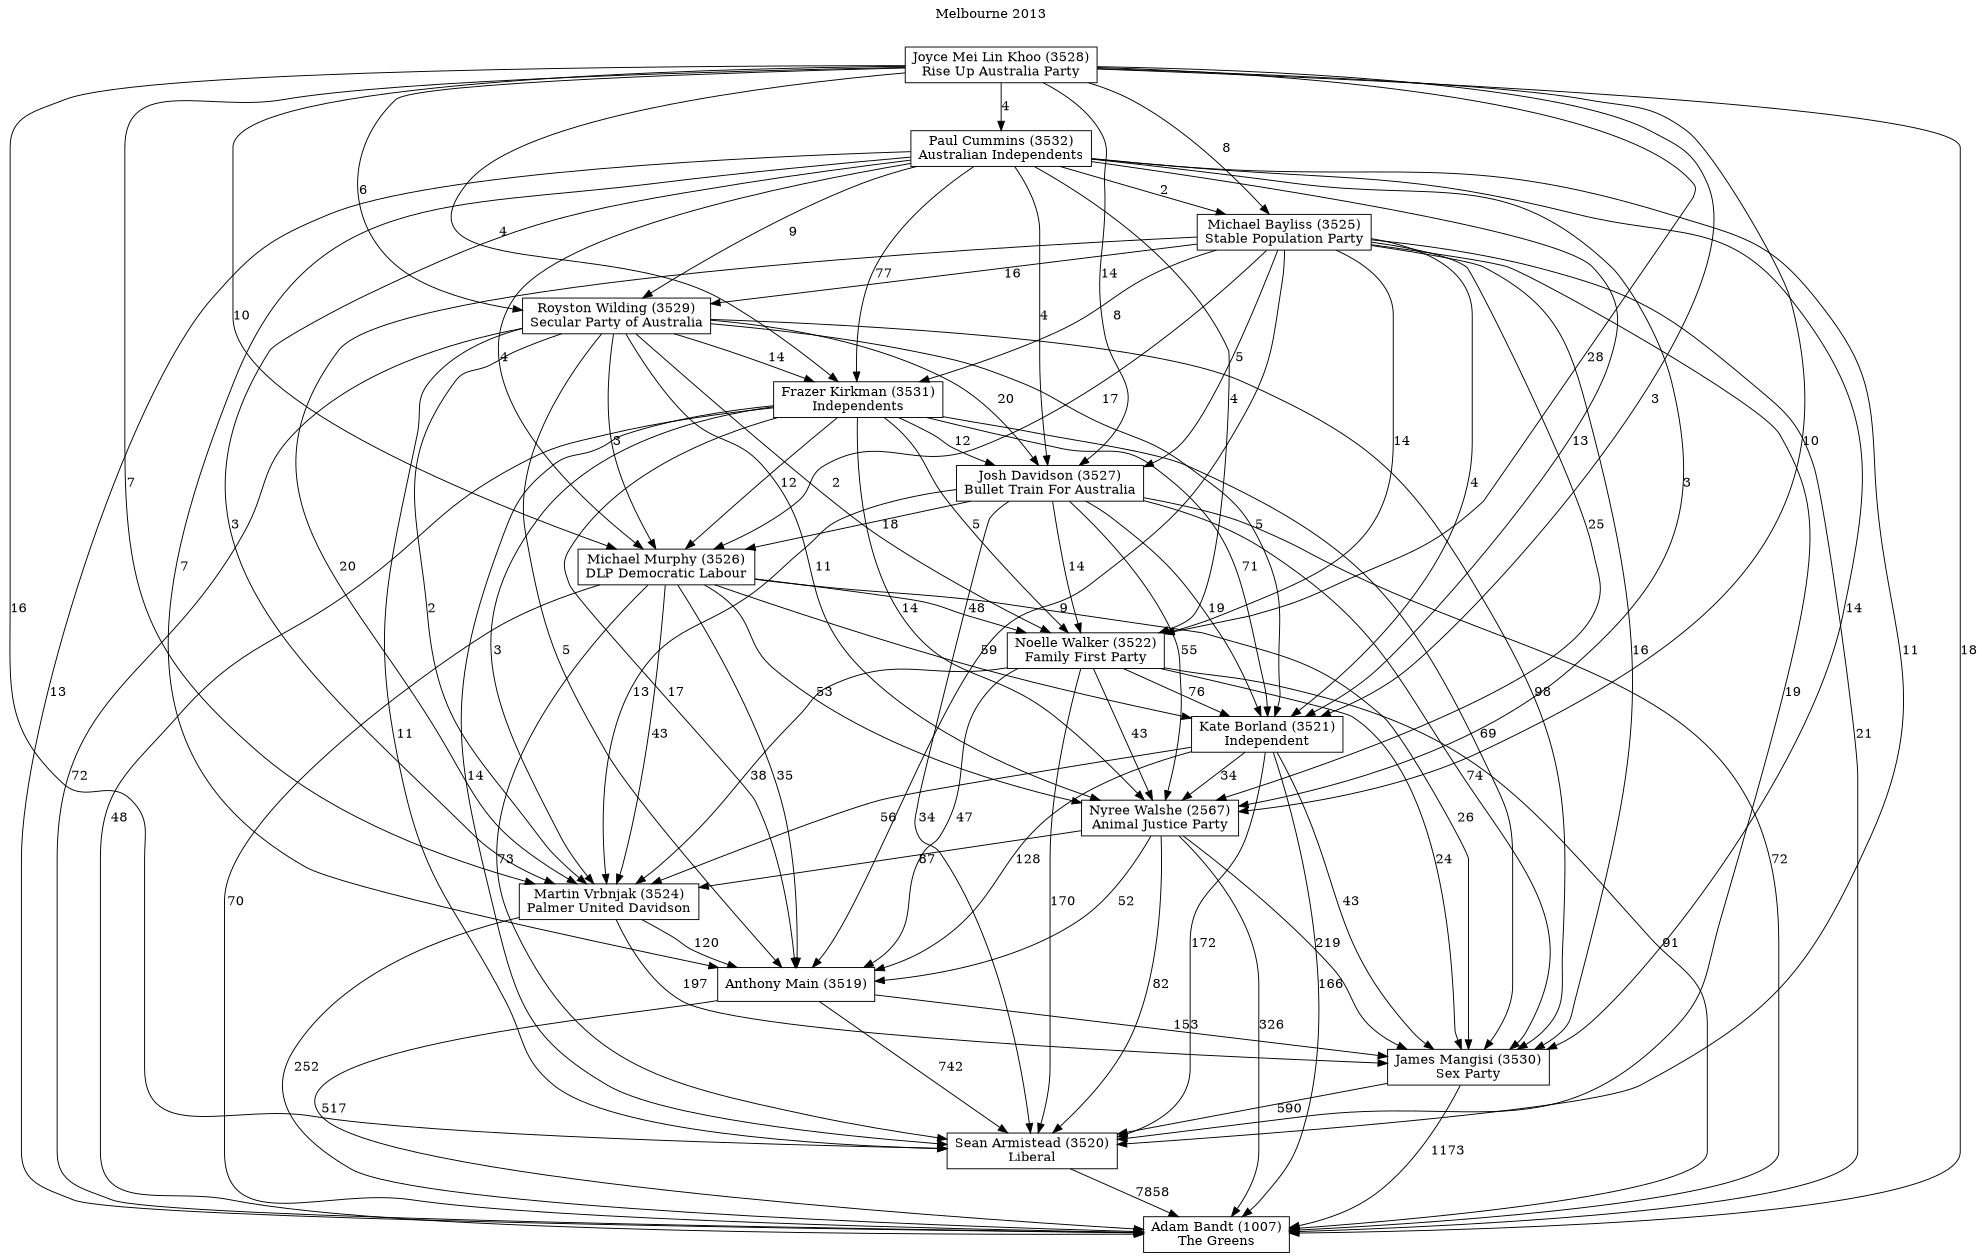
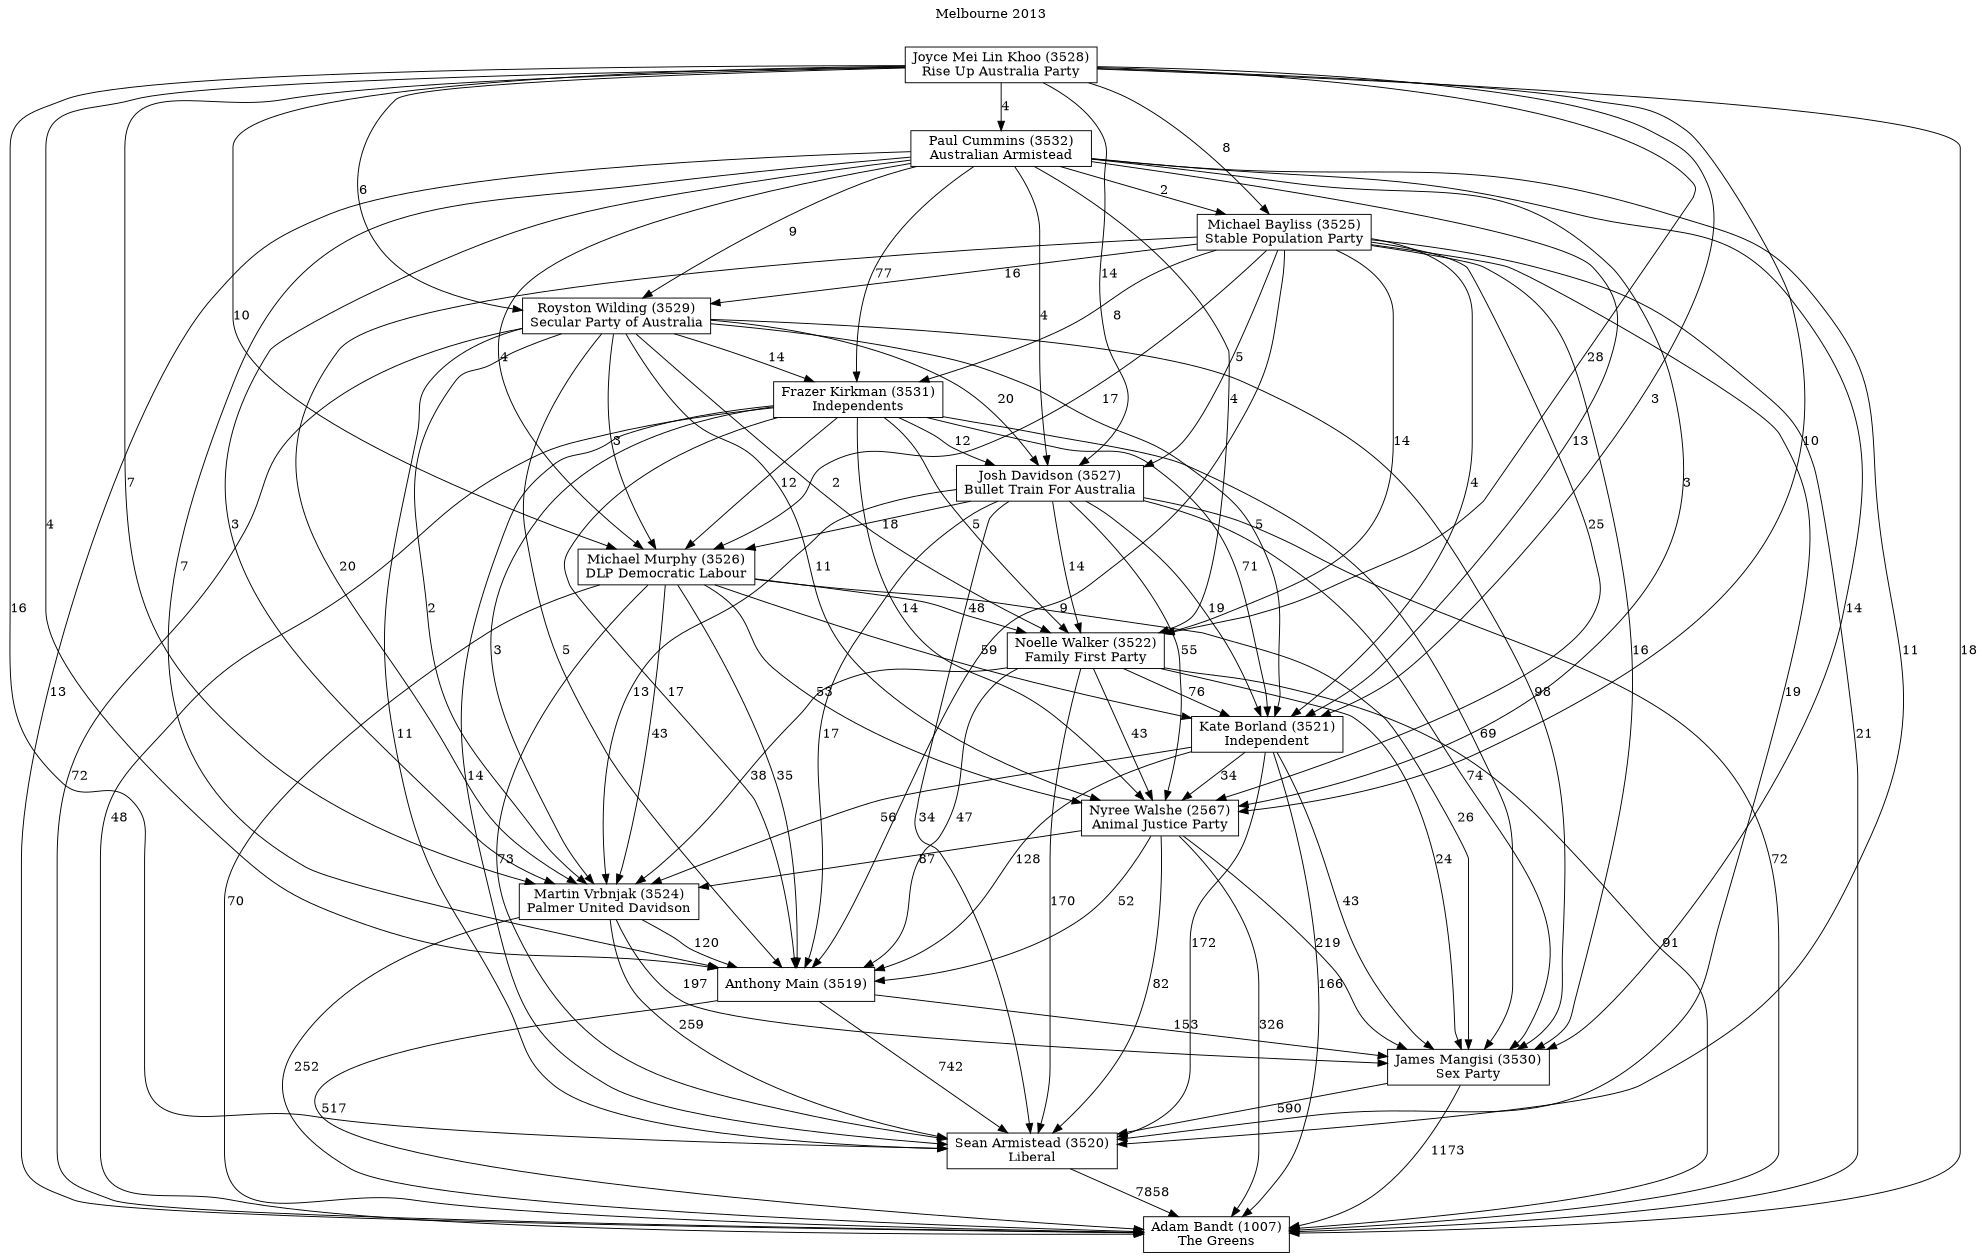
(1001, 149) -> (1001, 149)
(484, 170) -> (46, 341)
none -> (829, 697)
none -> (740, 1070)
